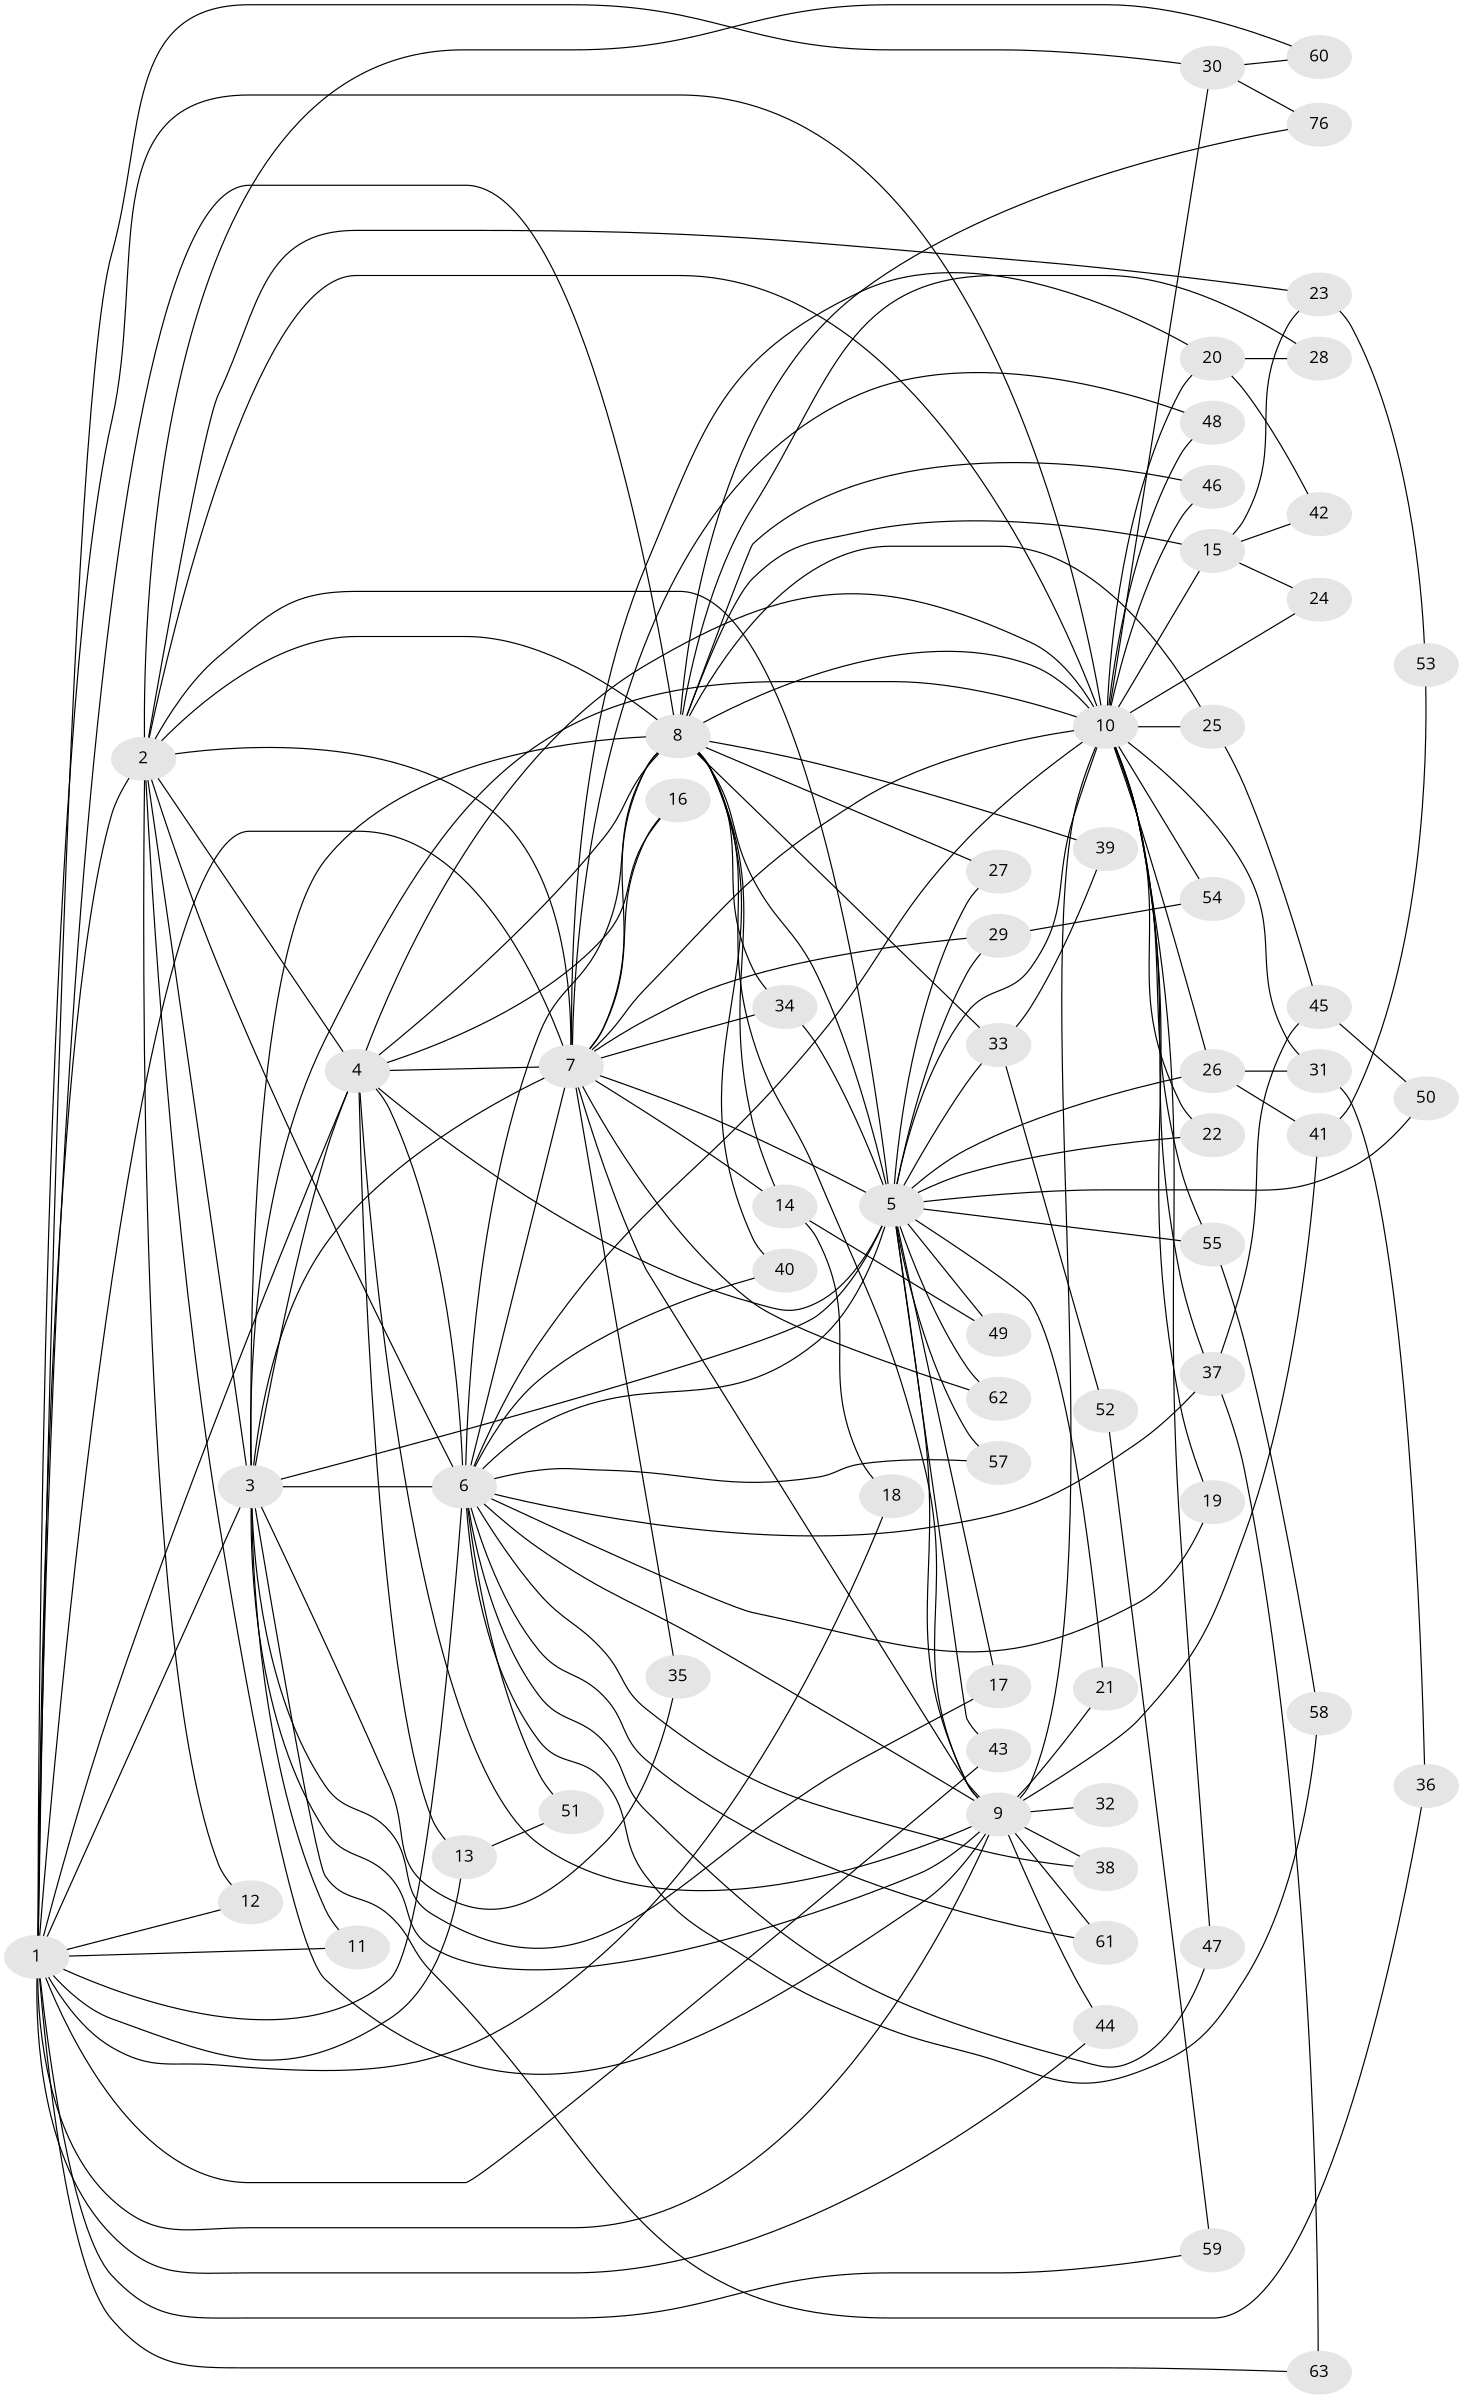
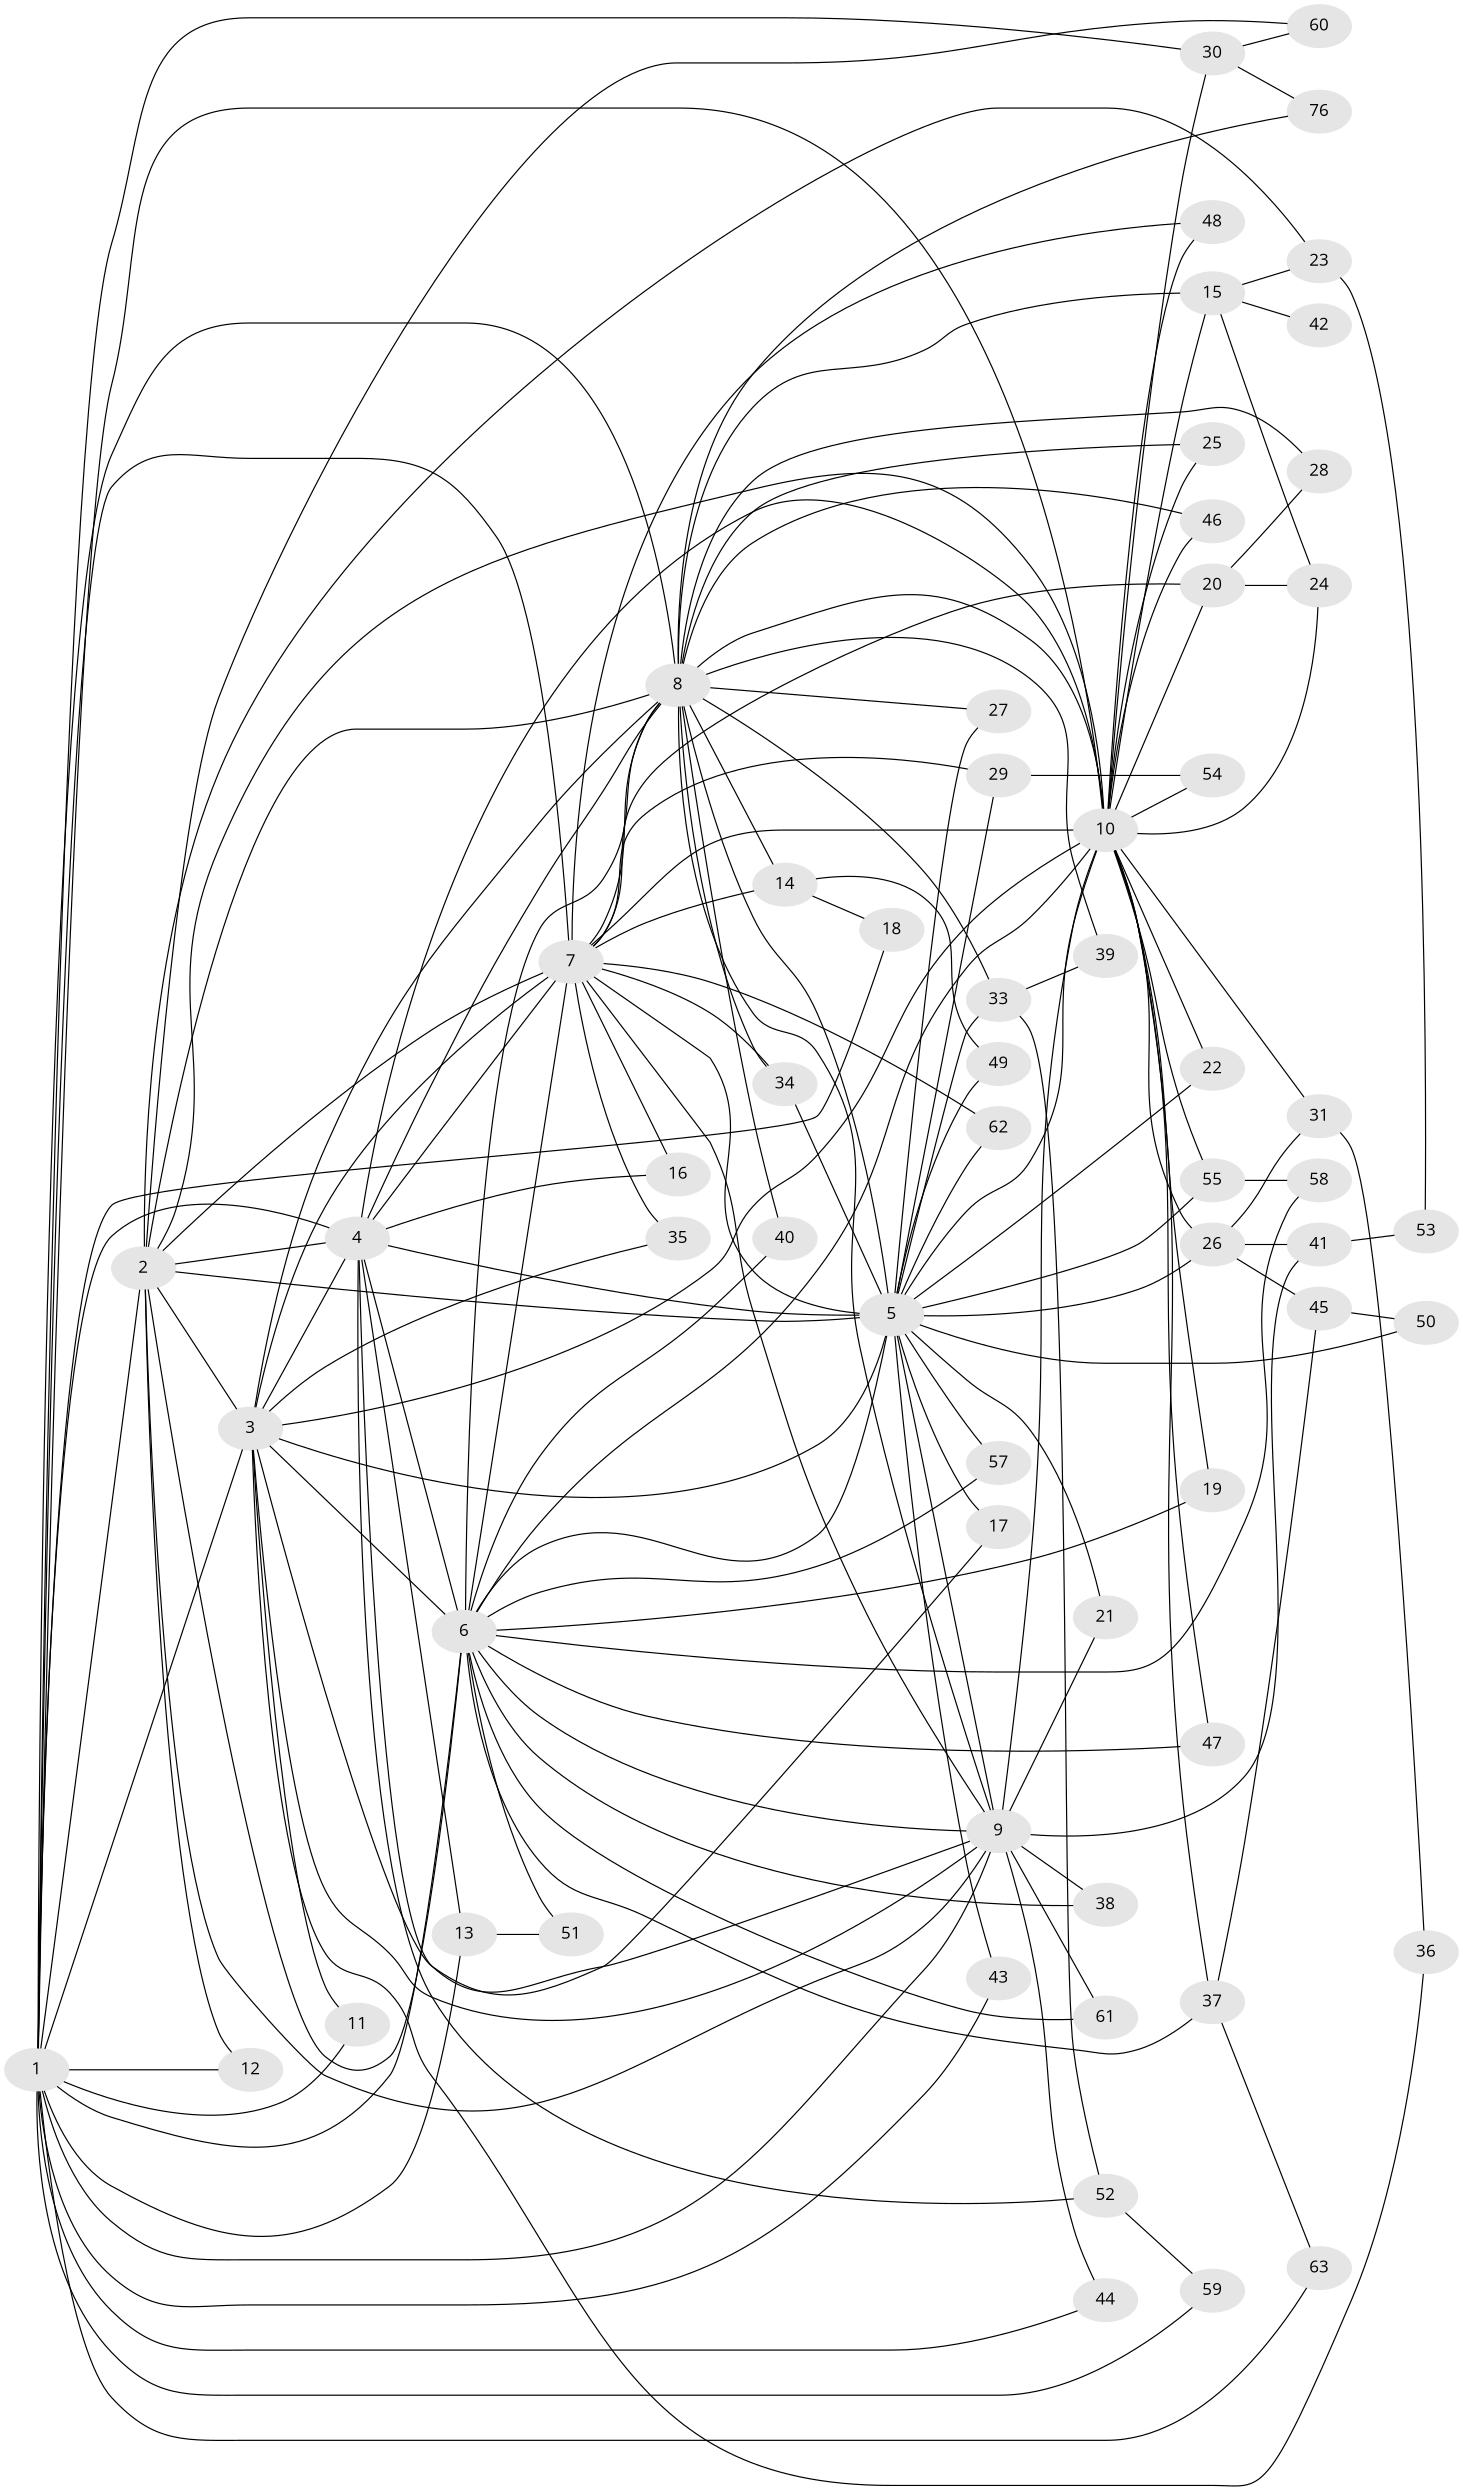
(1273, 433) -> (1266, 585)
(1274, 864) -> (1259, 1272)
(1106, 1805) -> none
none -> (425, 1978)
